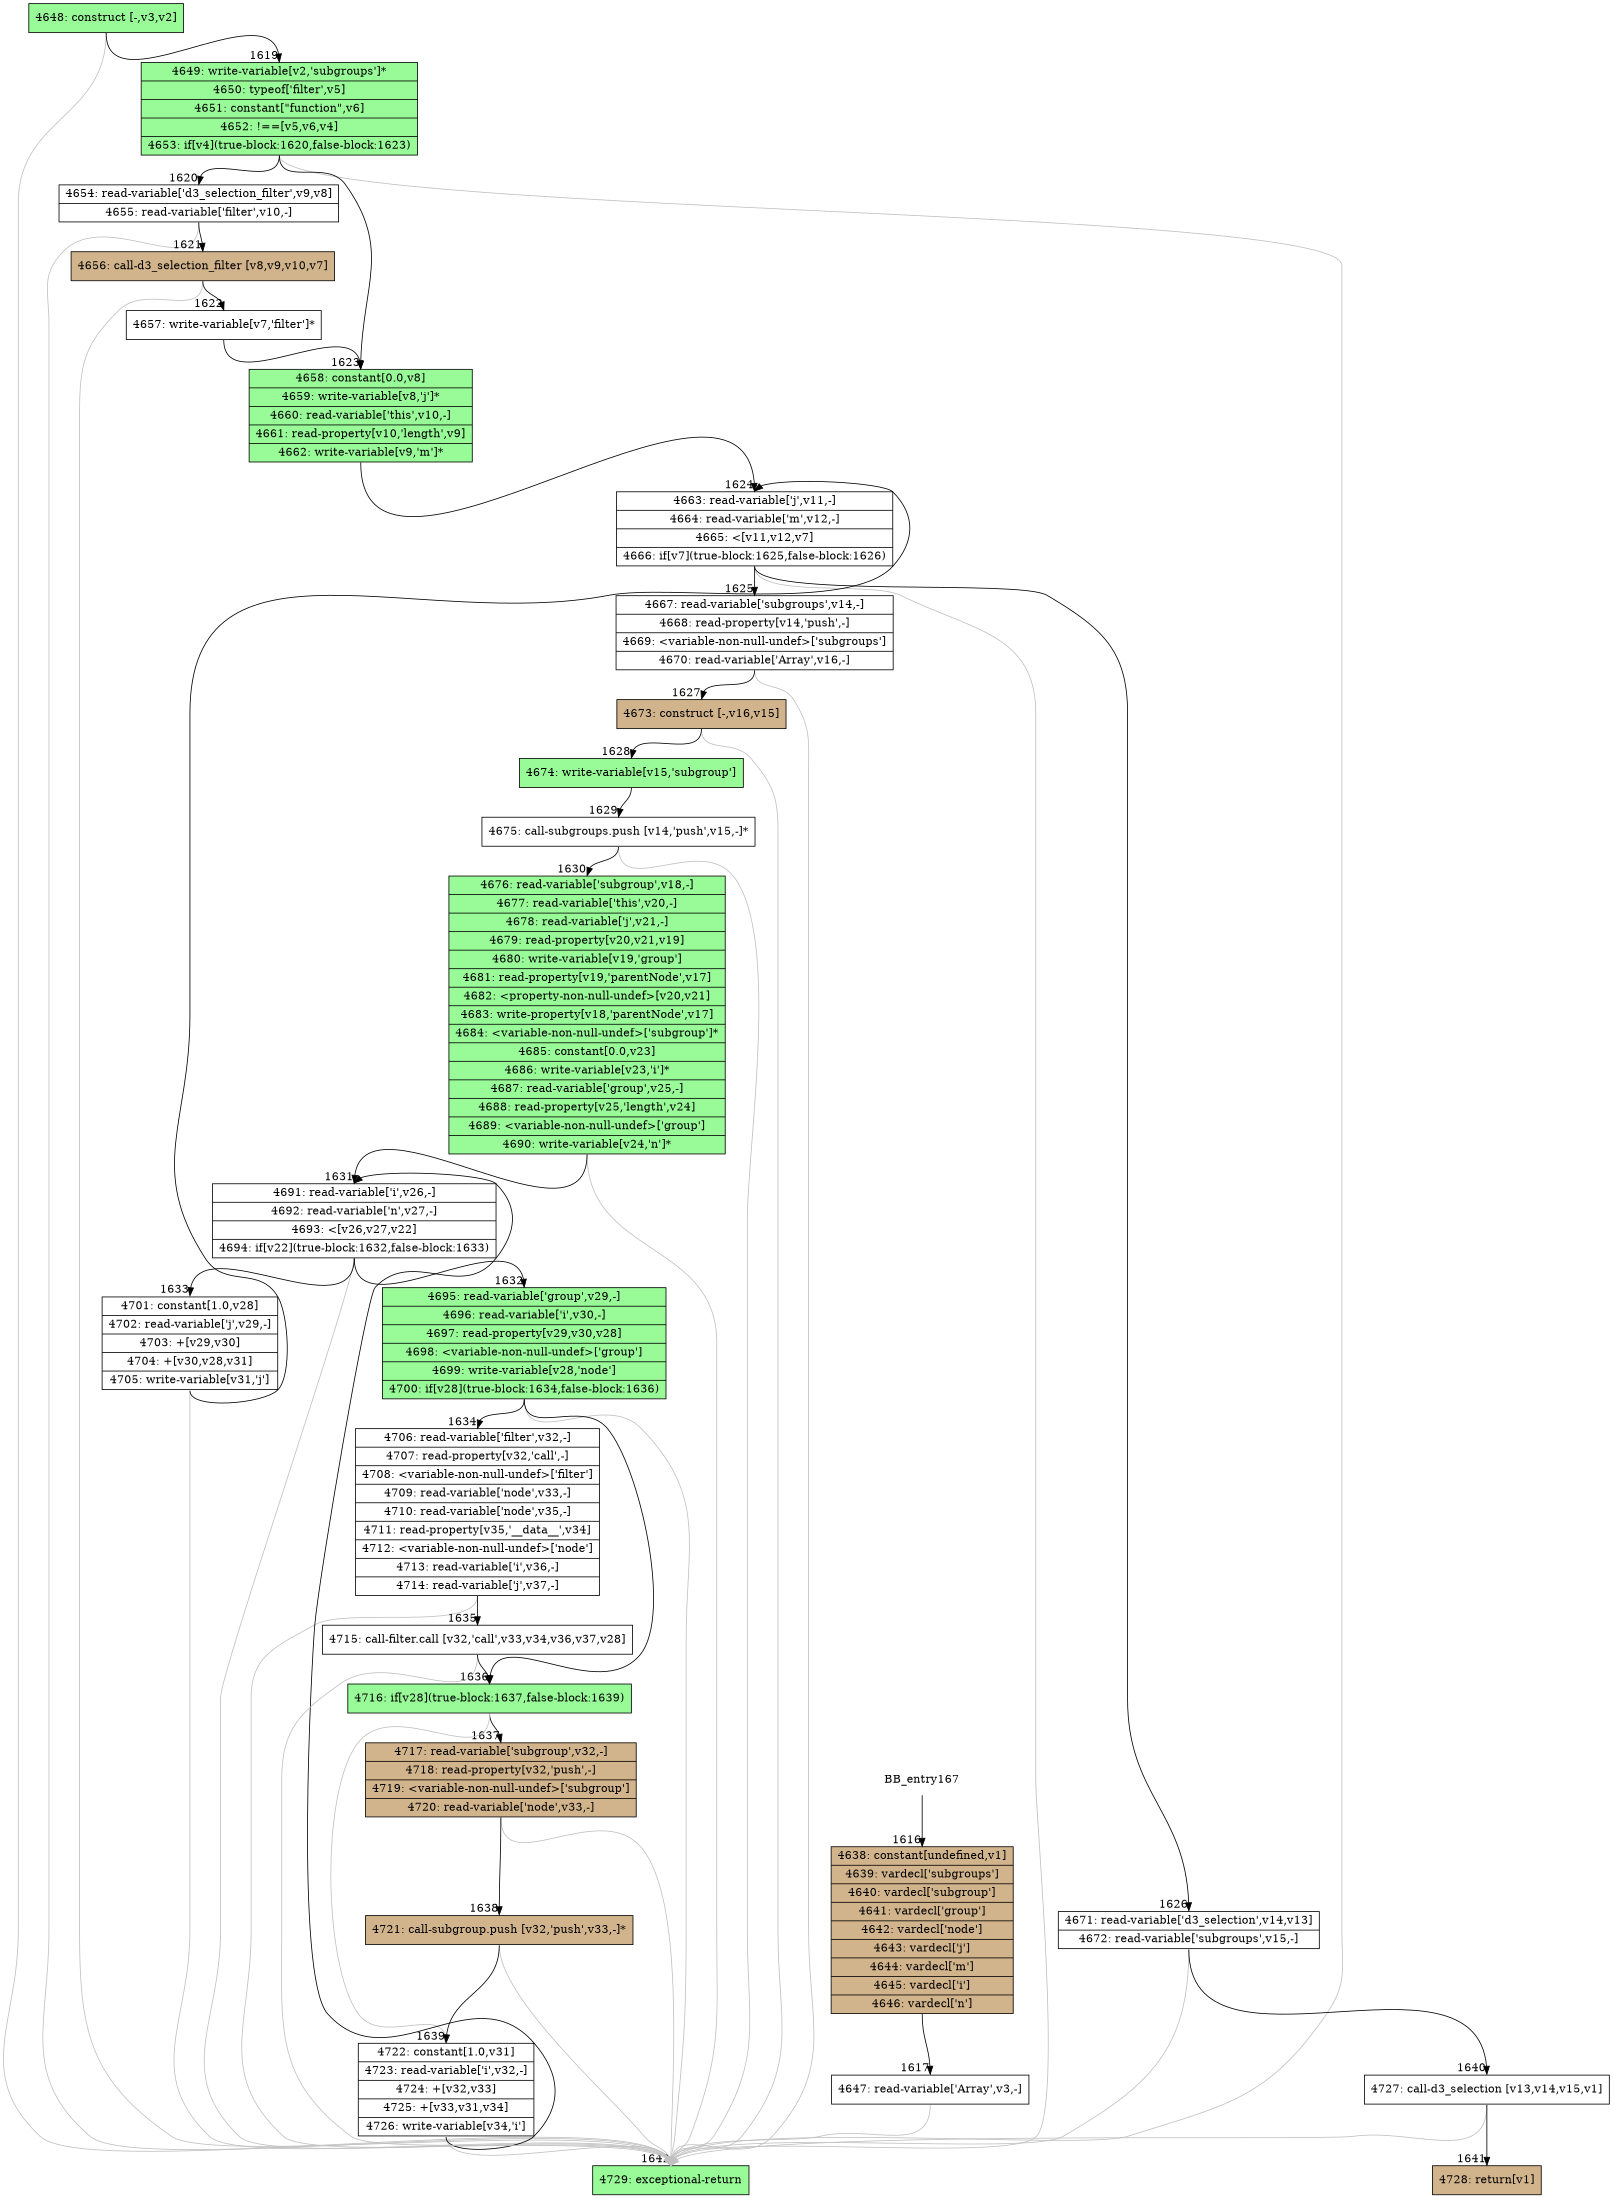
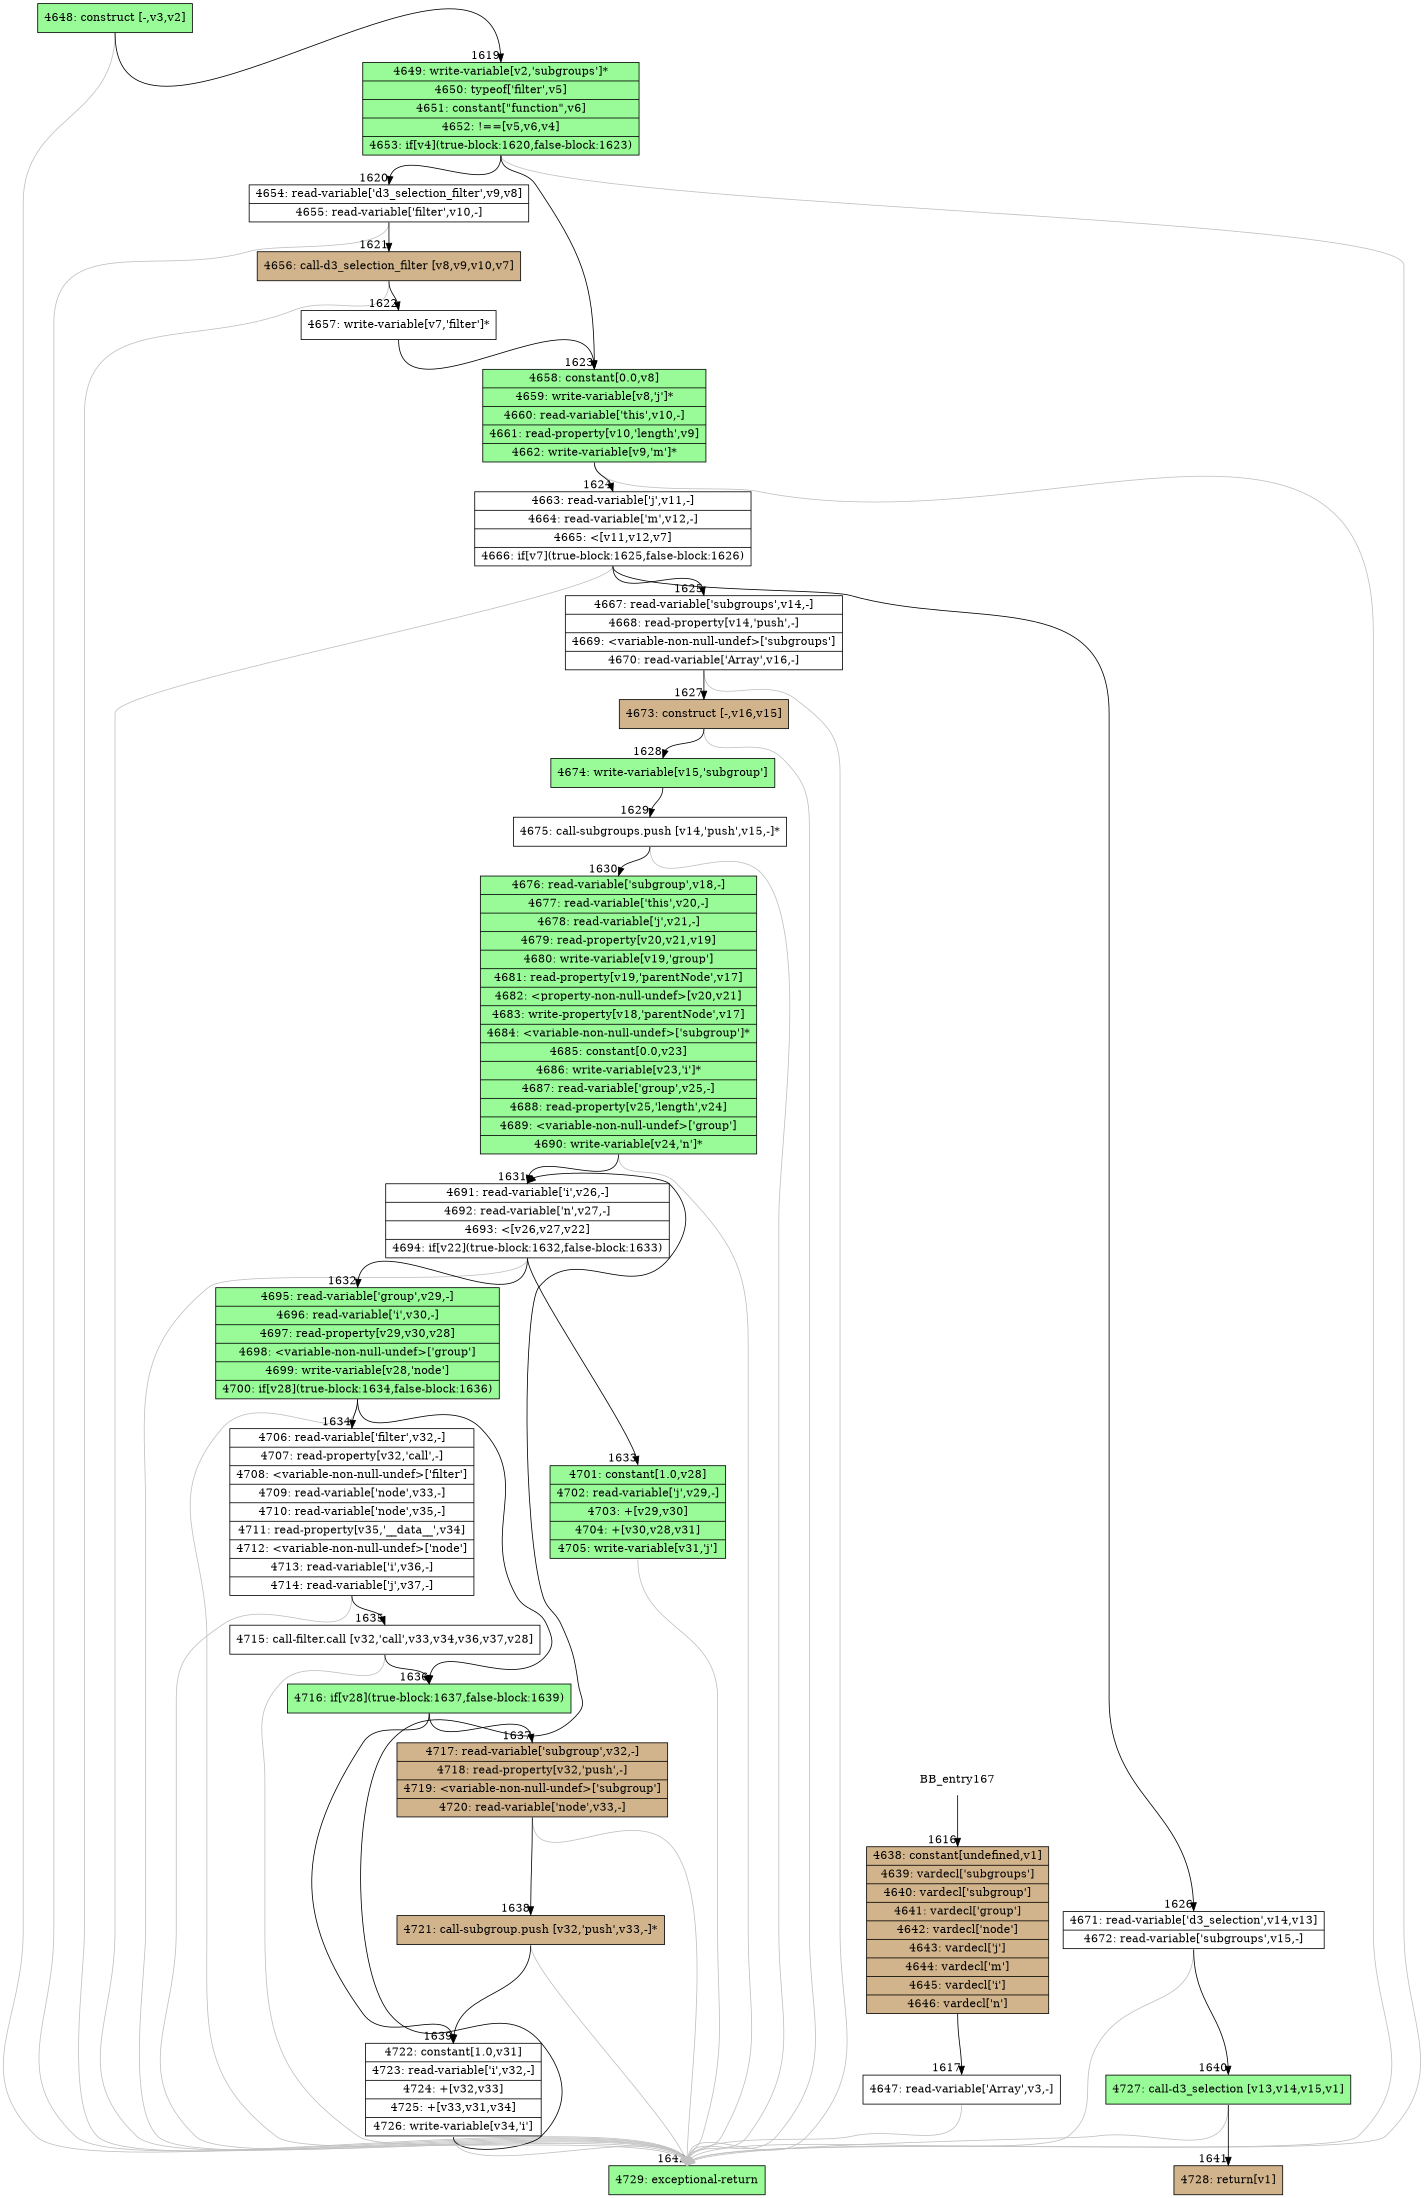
(215, 635) -> none
none -> (1373, 1280)
(190, 1343) -> (638, 1512)
(332, 1850) -> (312, 1887)
(1487, 2090) -> (1228, 2090)
